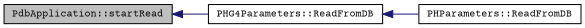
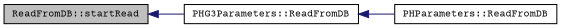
(88, 14) -> (76, 14)
(296, 14) -> (271, 14)
